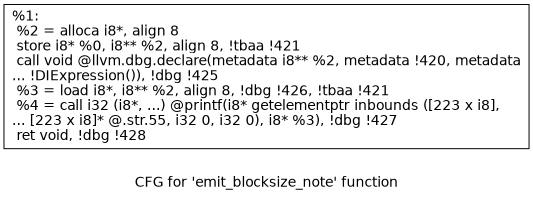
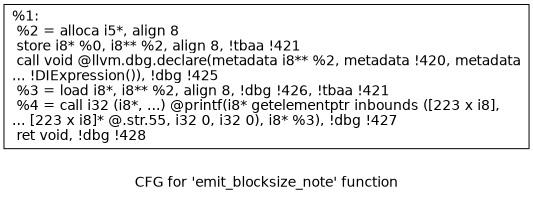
(96, 31) -> (96, 31)
